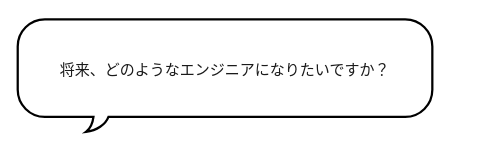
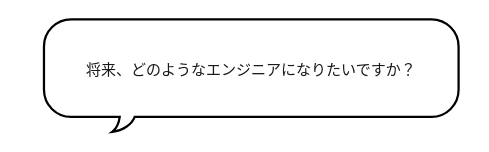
(225, 75) -> (251, 75)
